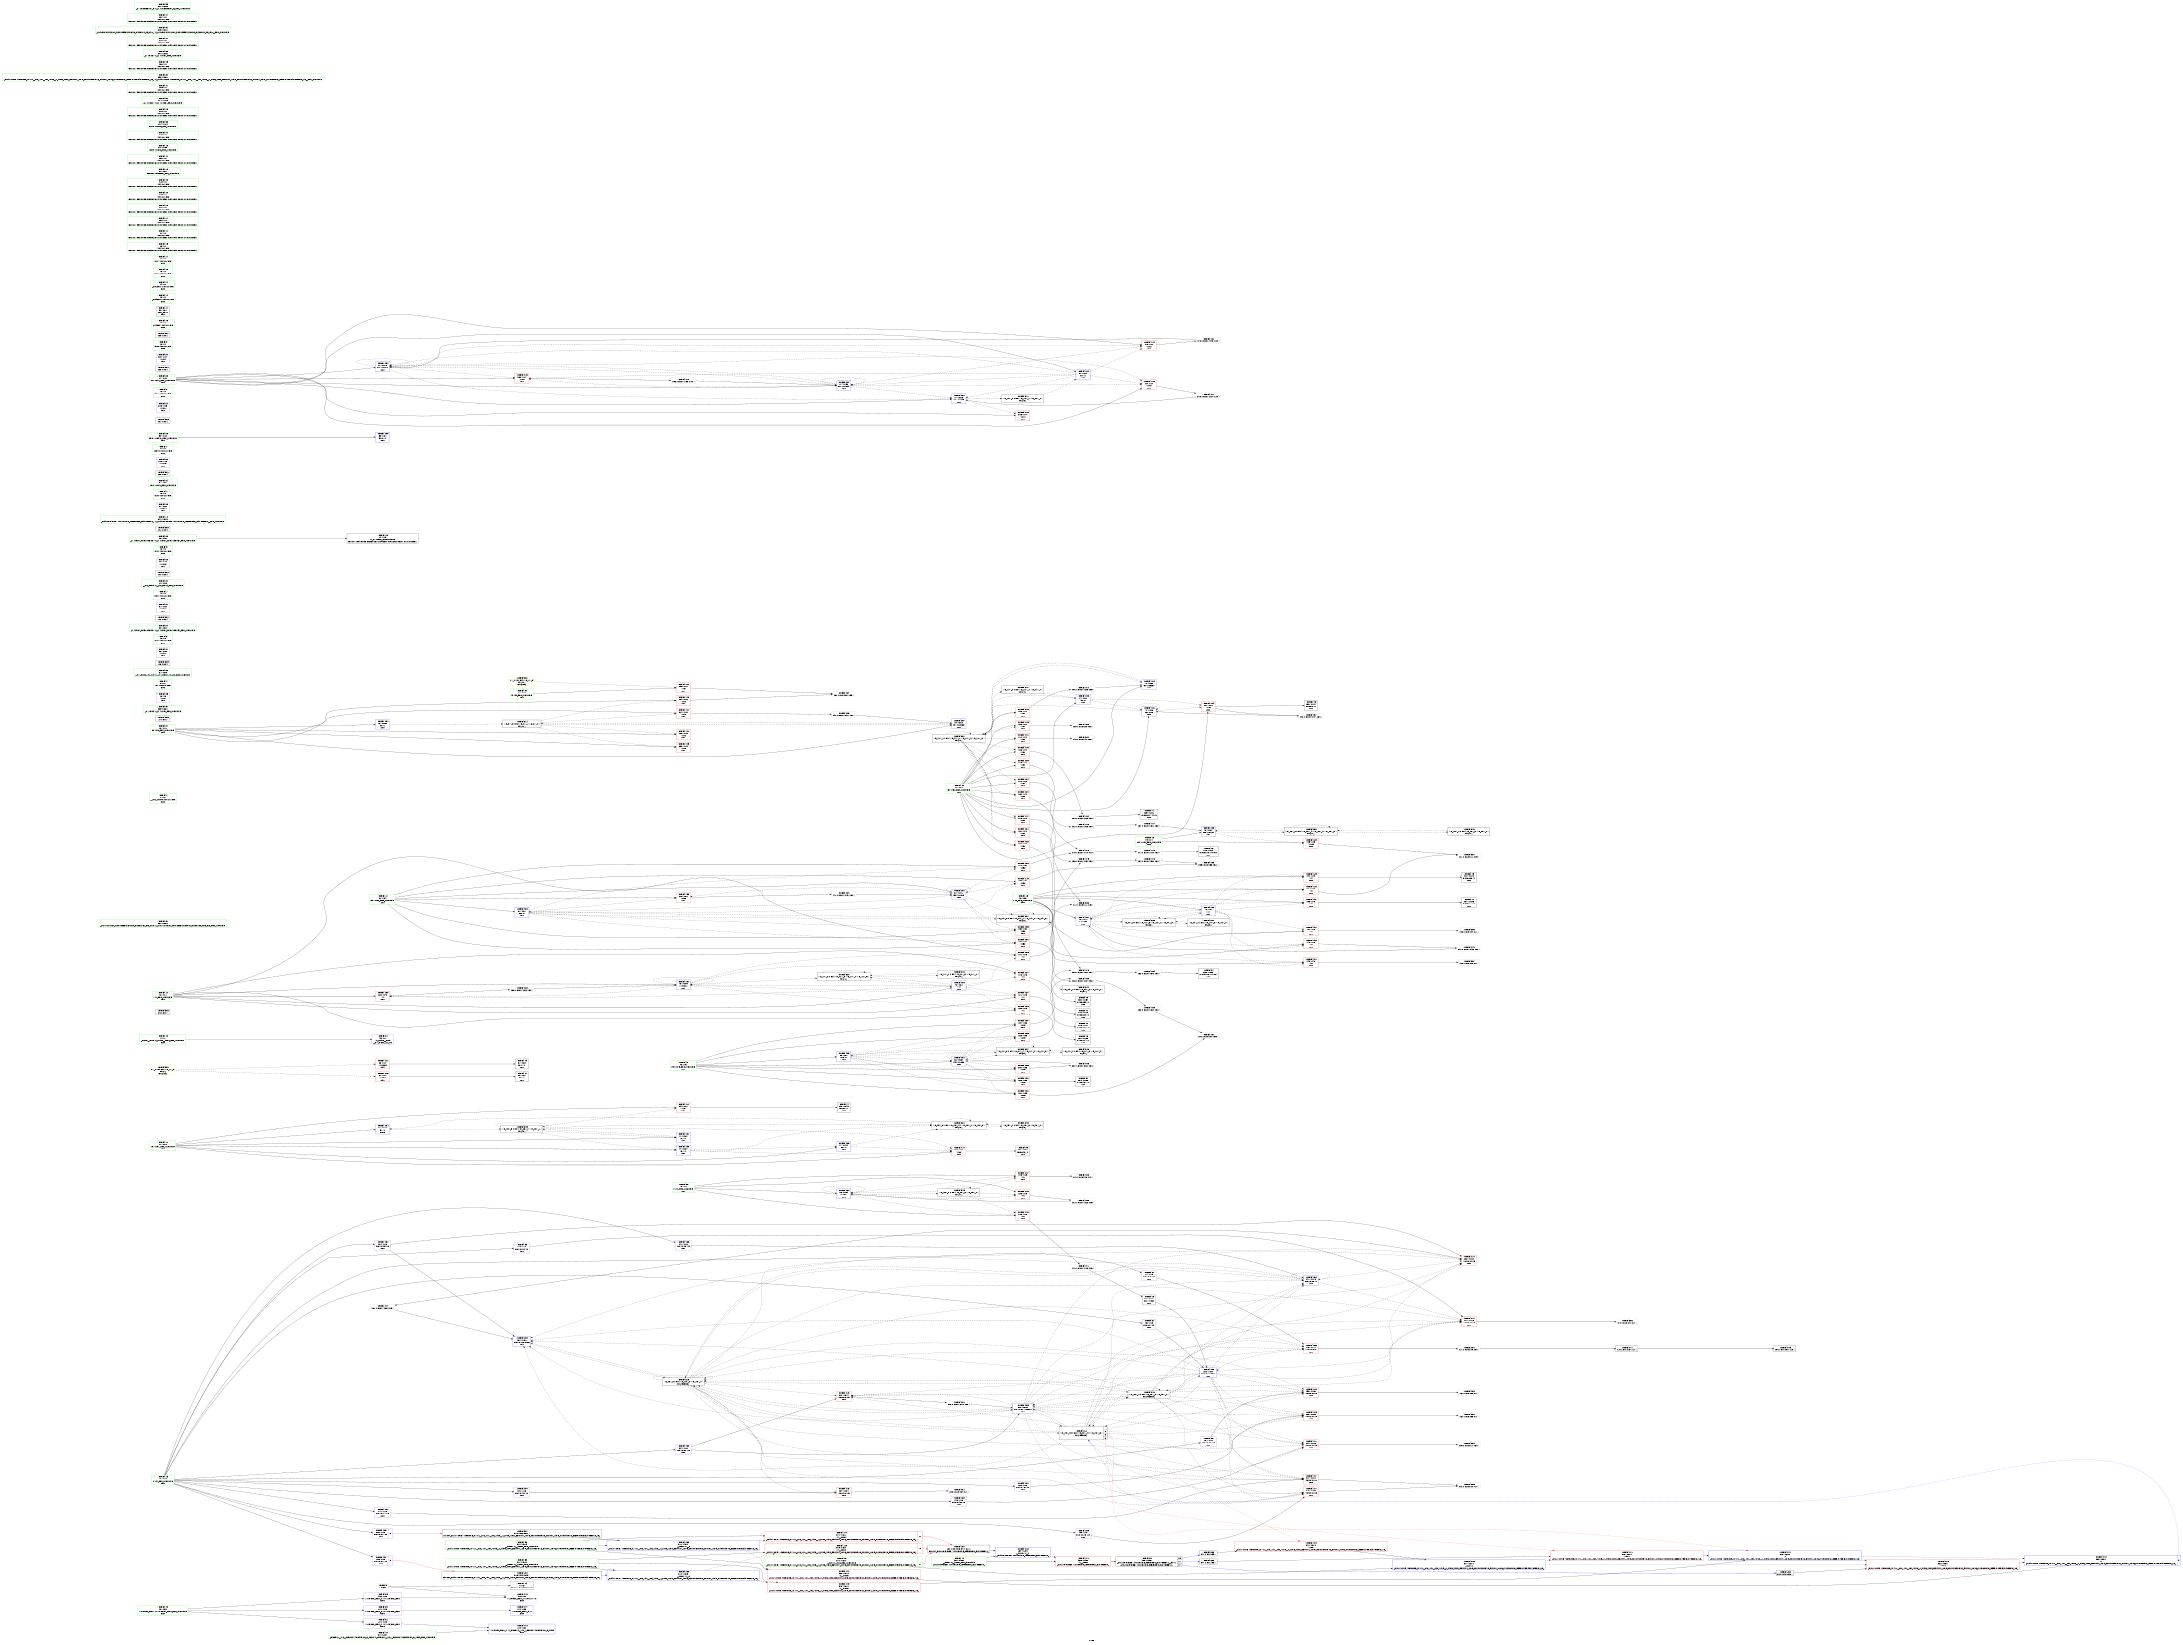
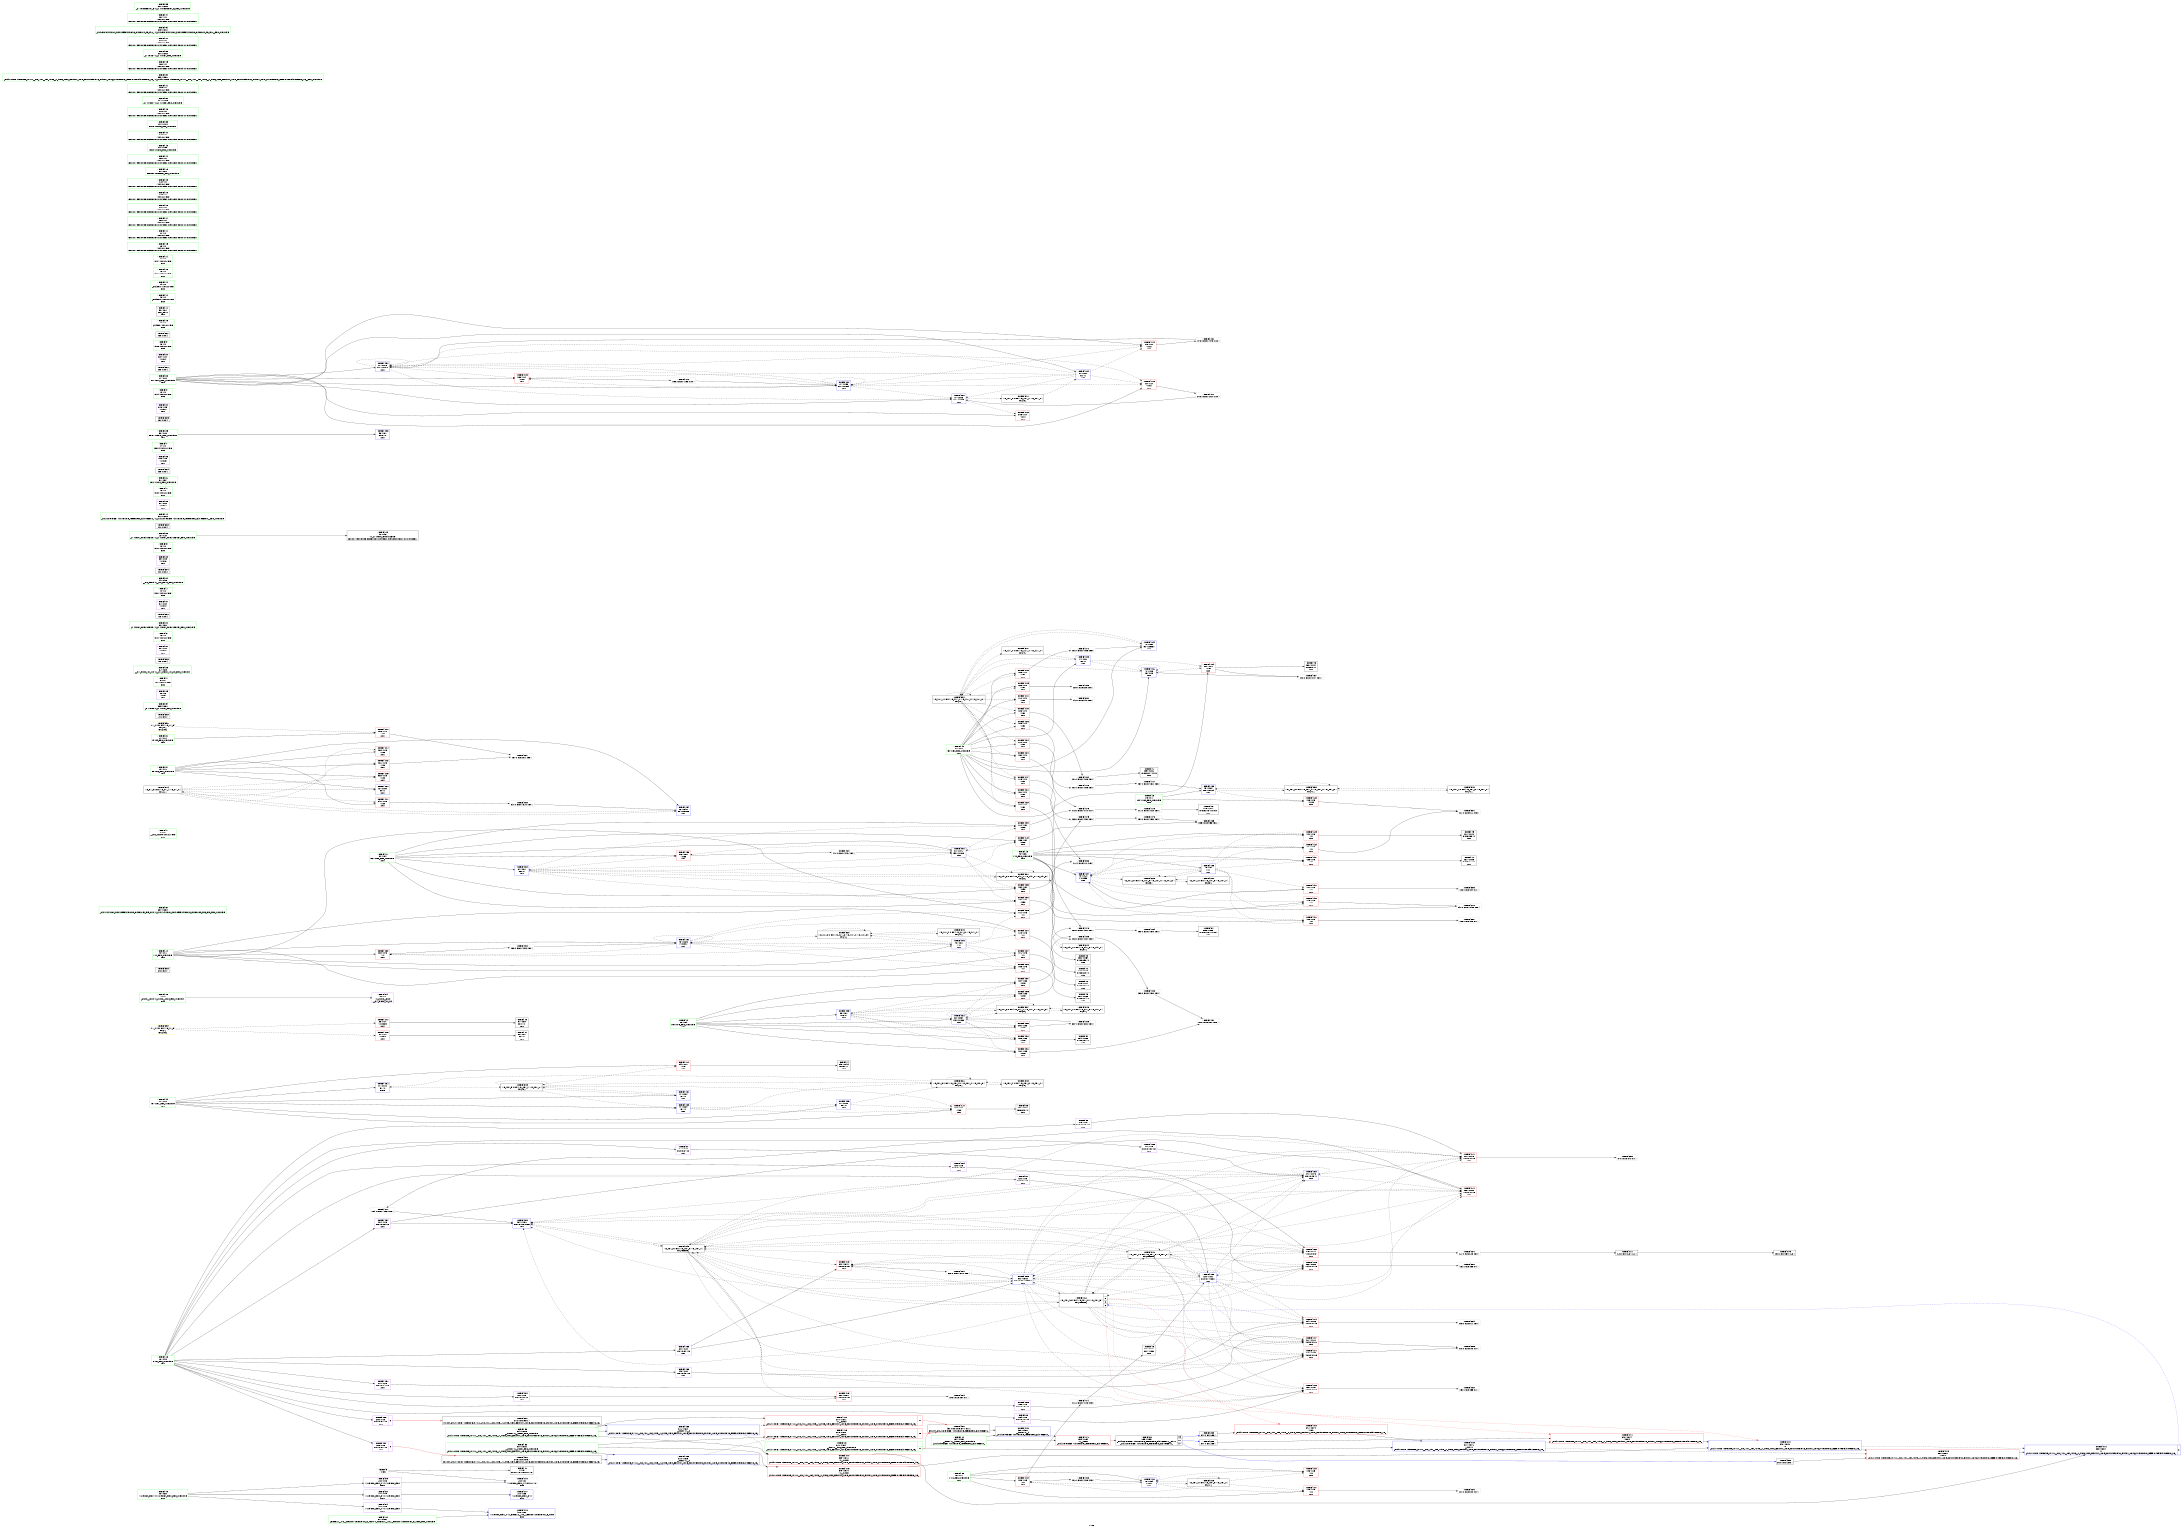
(445, 724) -> (278, 790)
(1054, 1242) -> (1050, 1442)
